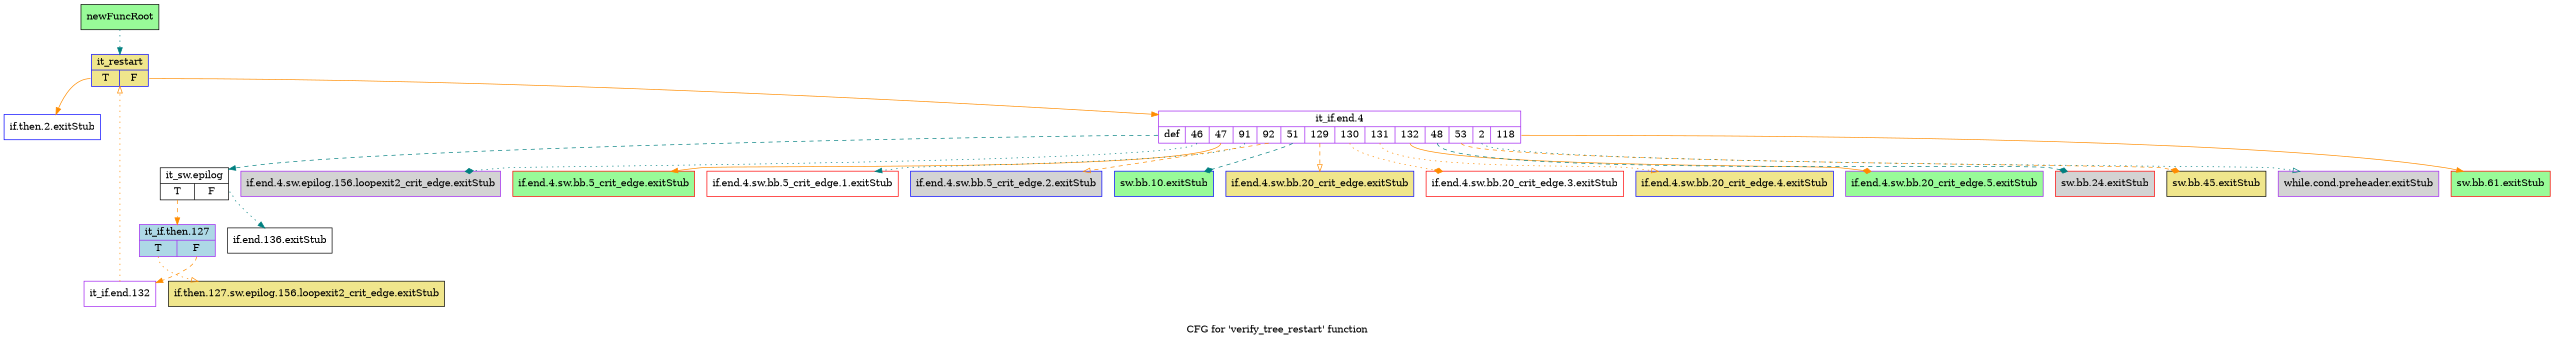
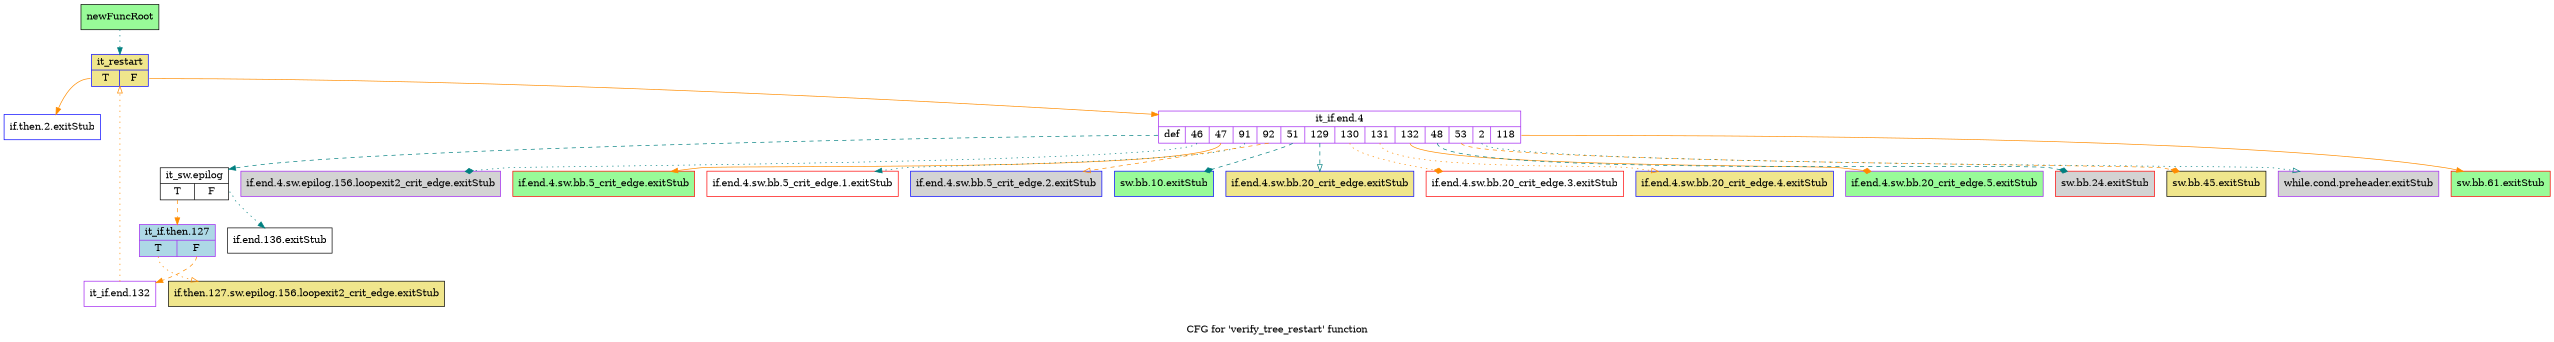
(1320, 154) -> (1320, 154)
